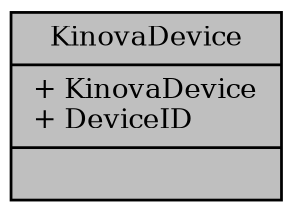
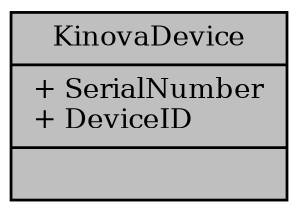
(146, 90) -> (149, 90)
